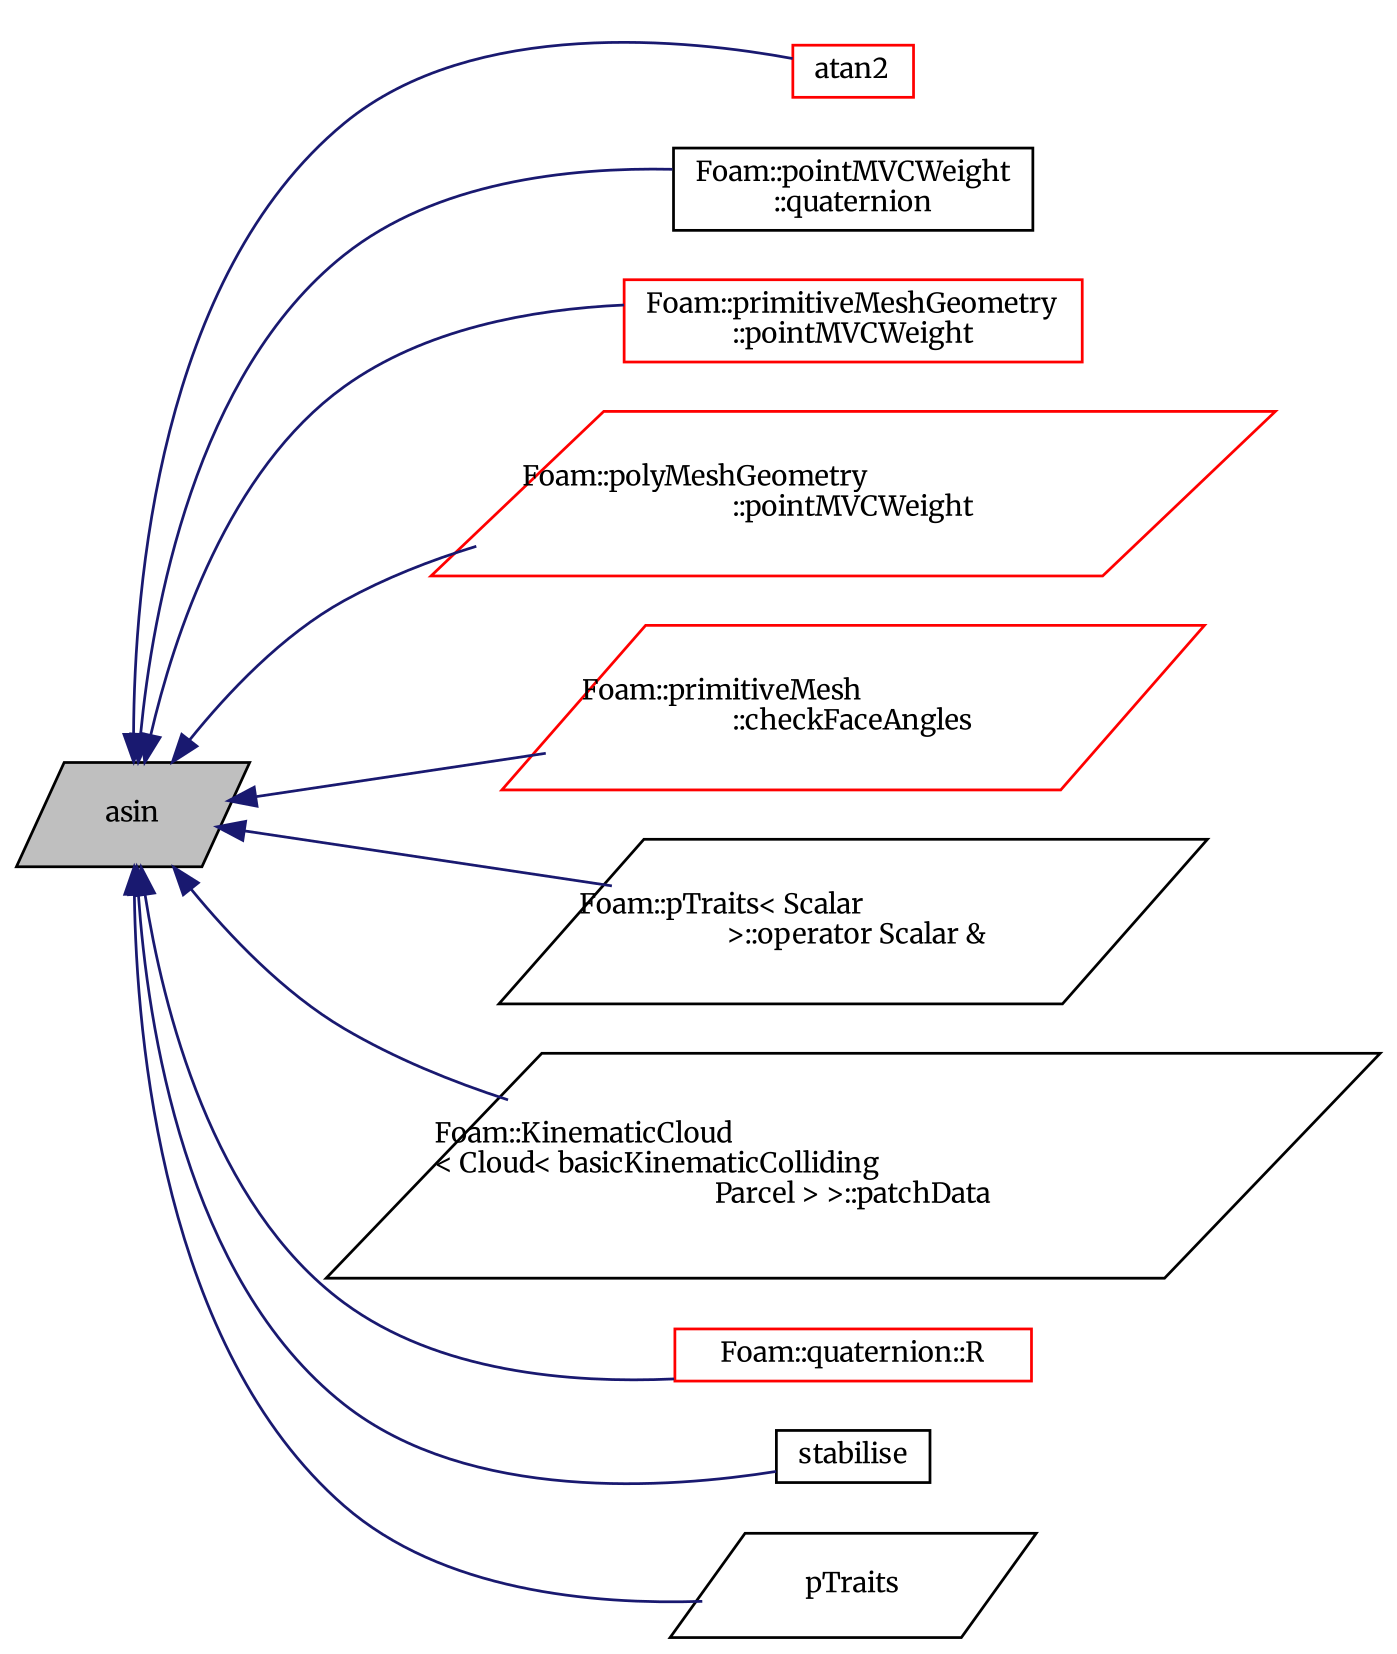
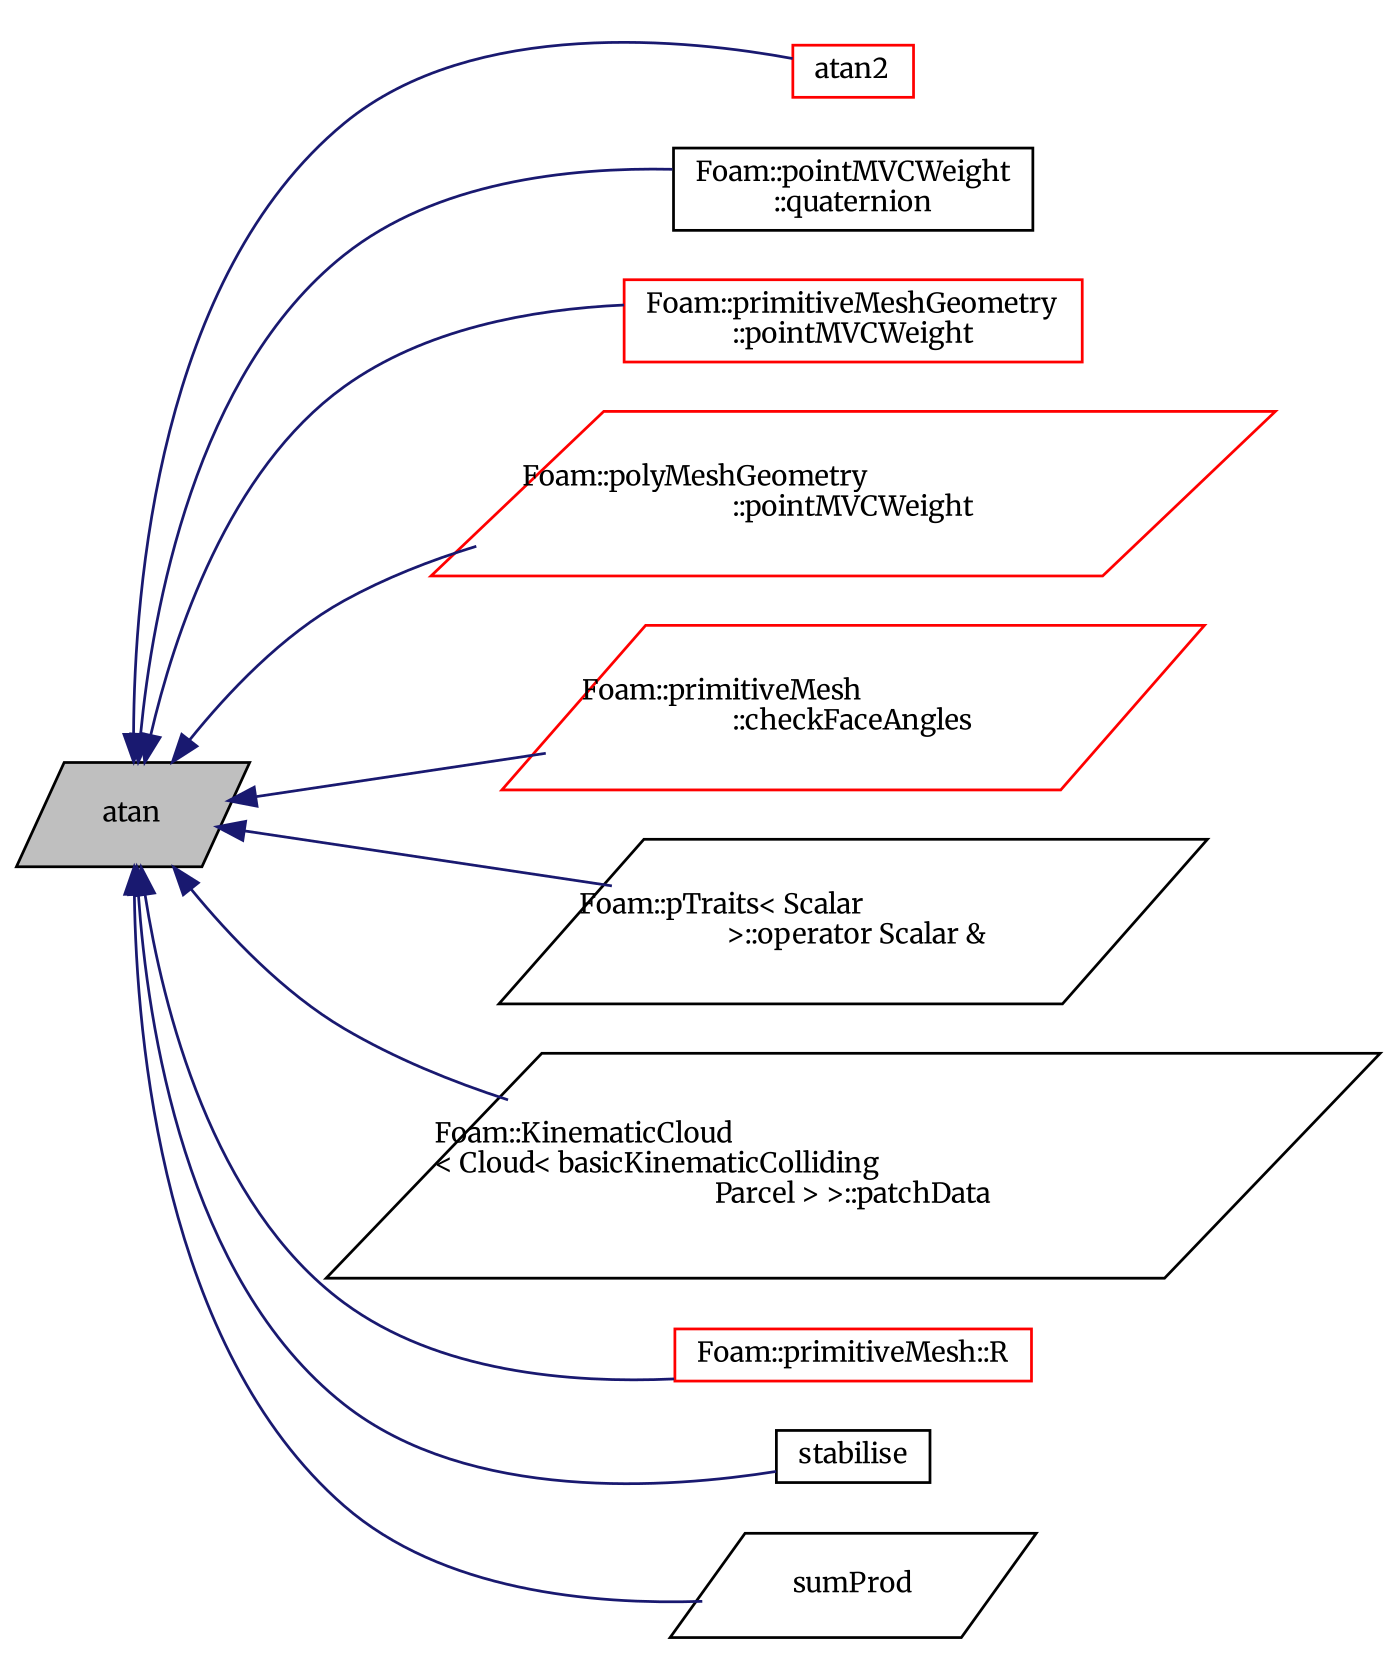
(133, 815) -> (133, 815)
(853, 1355) -> (853, 1355)
(853, 1585) -> (853, 1585)
